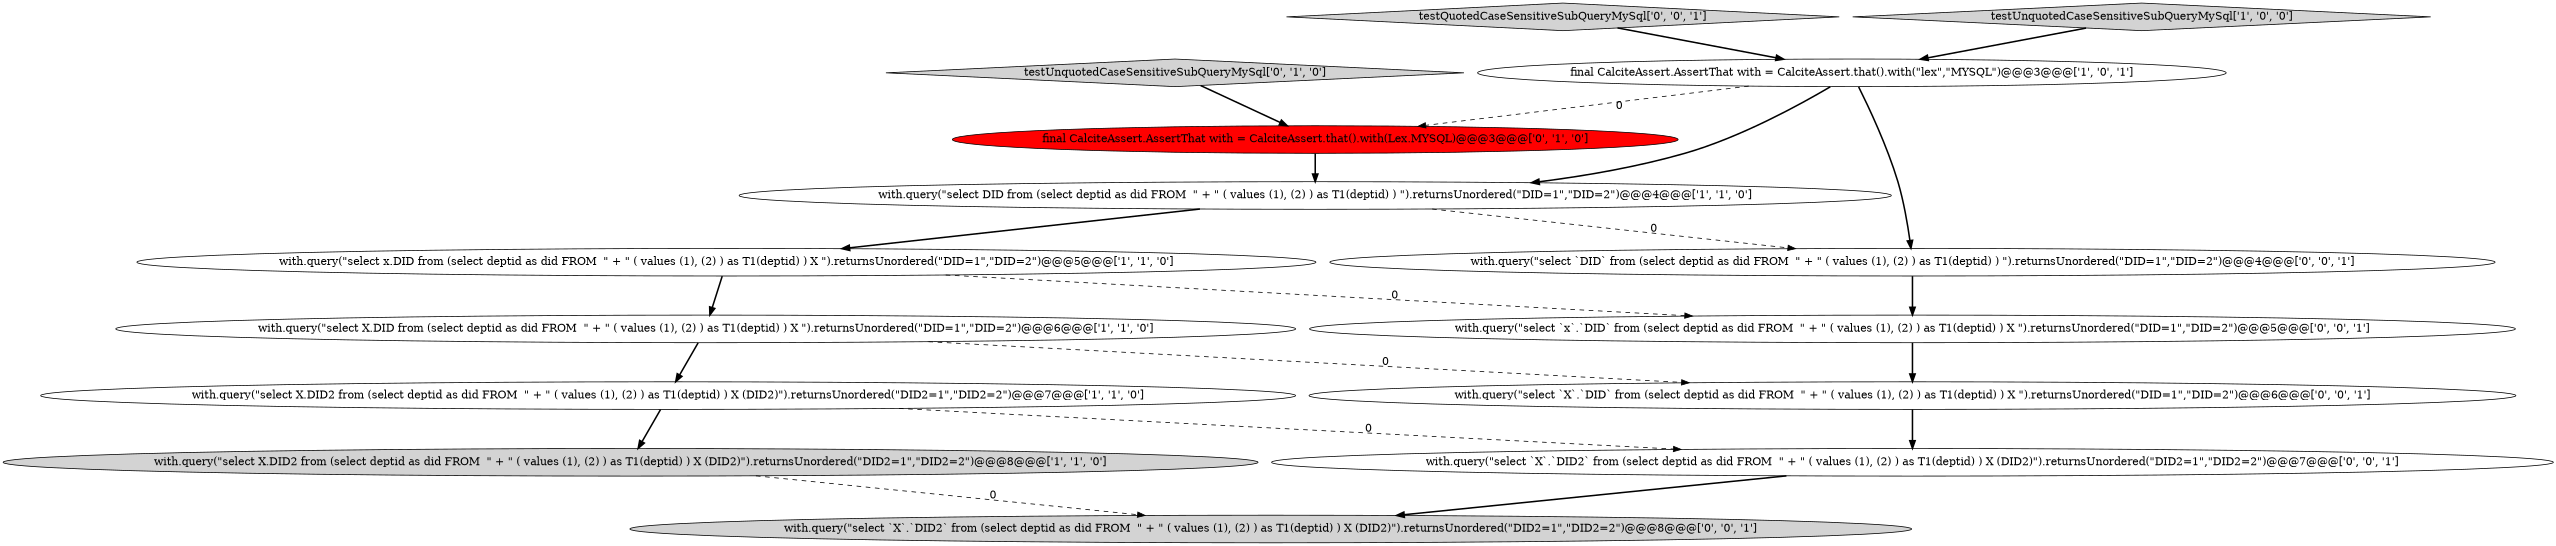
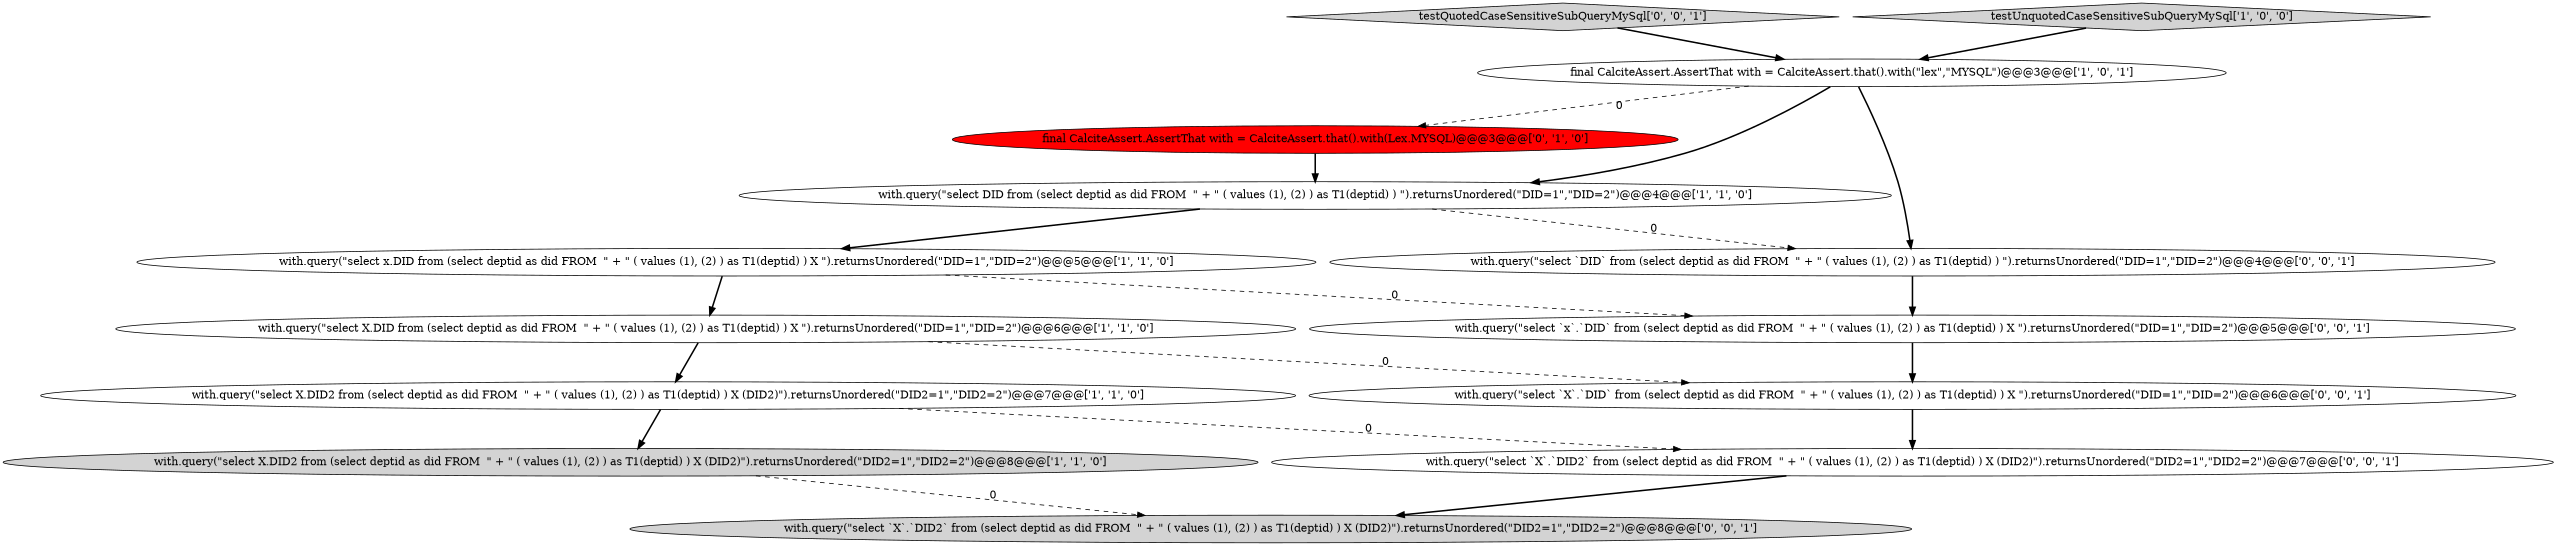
(1175, 73) -> none
